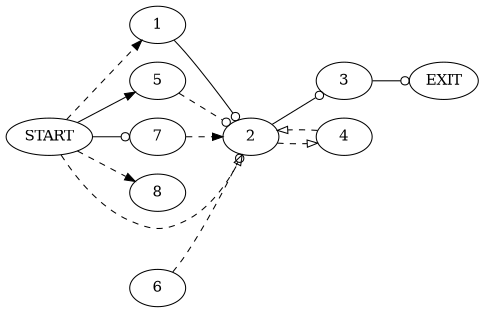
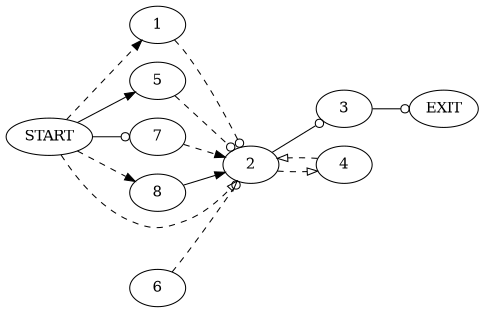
(205, 76) -> (209, 88)
none -> (199, 180)
